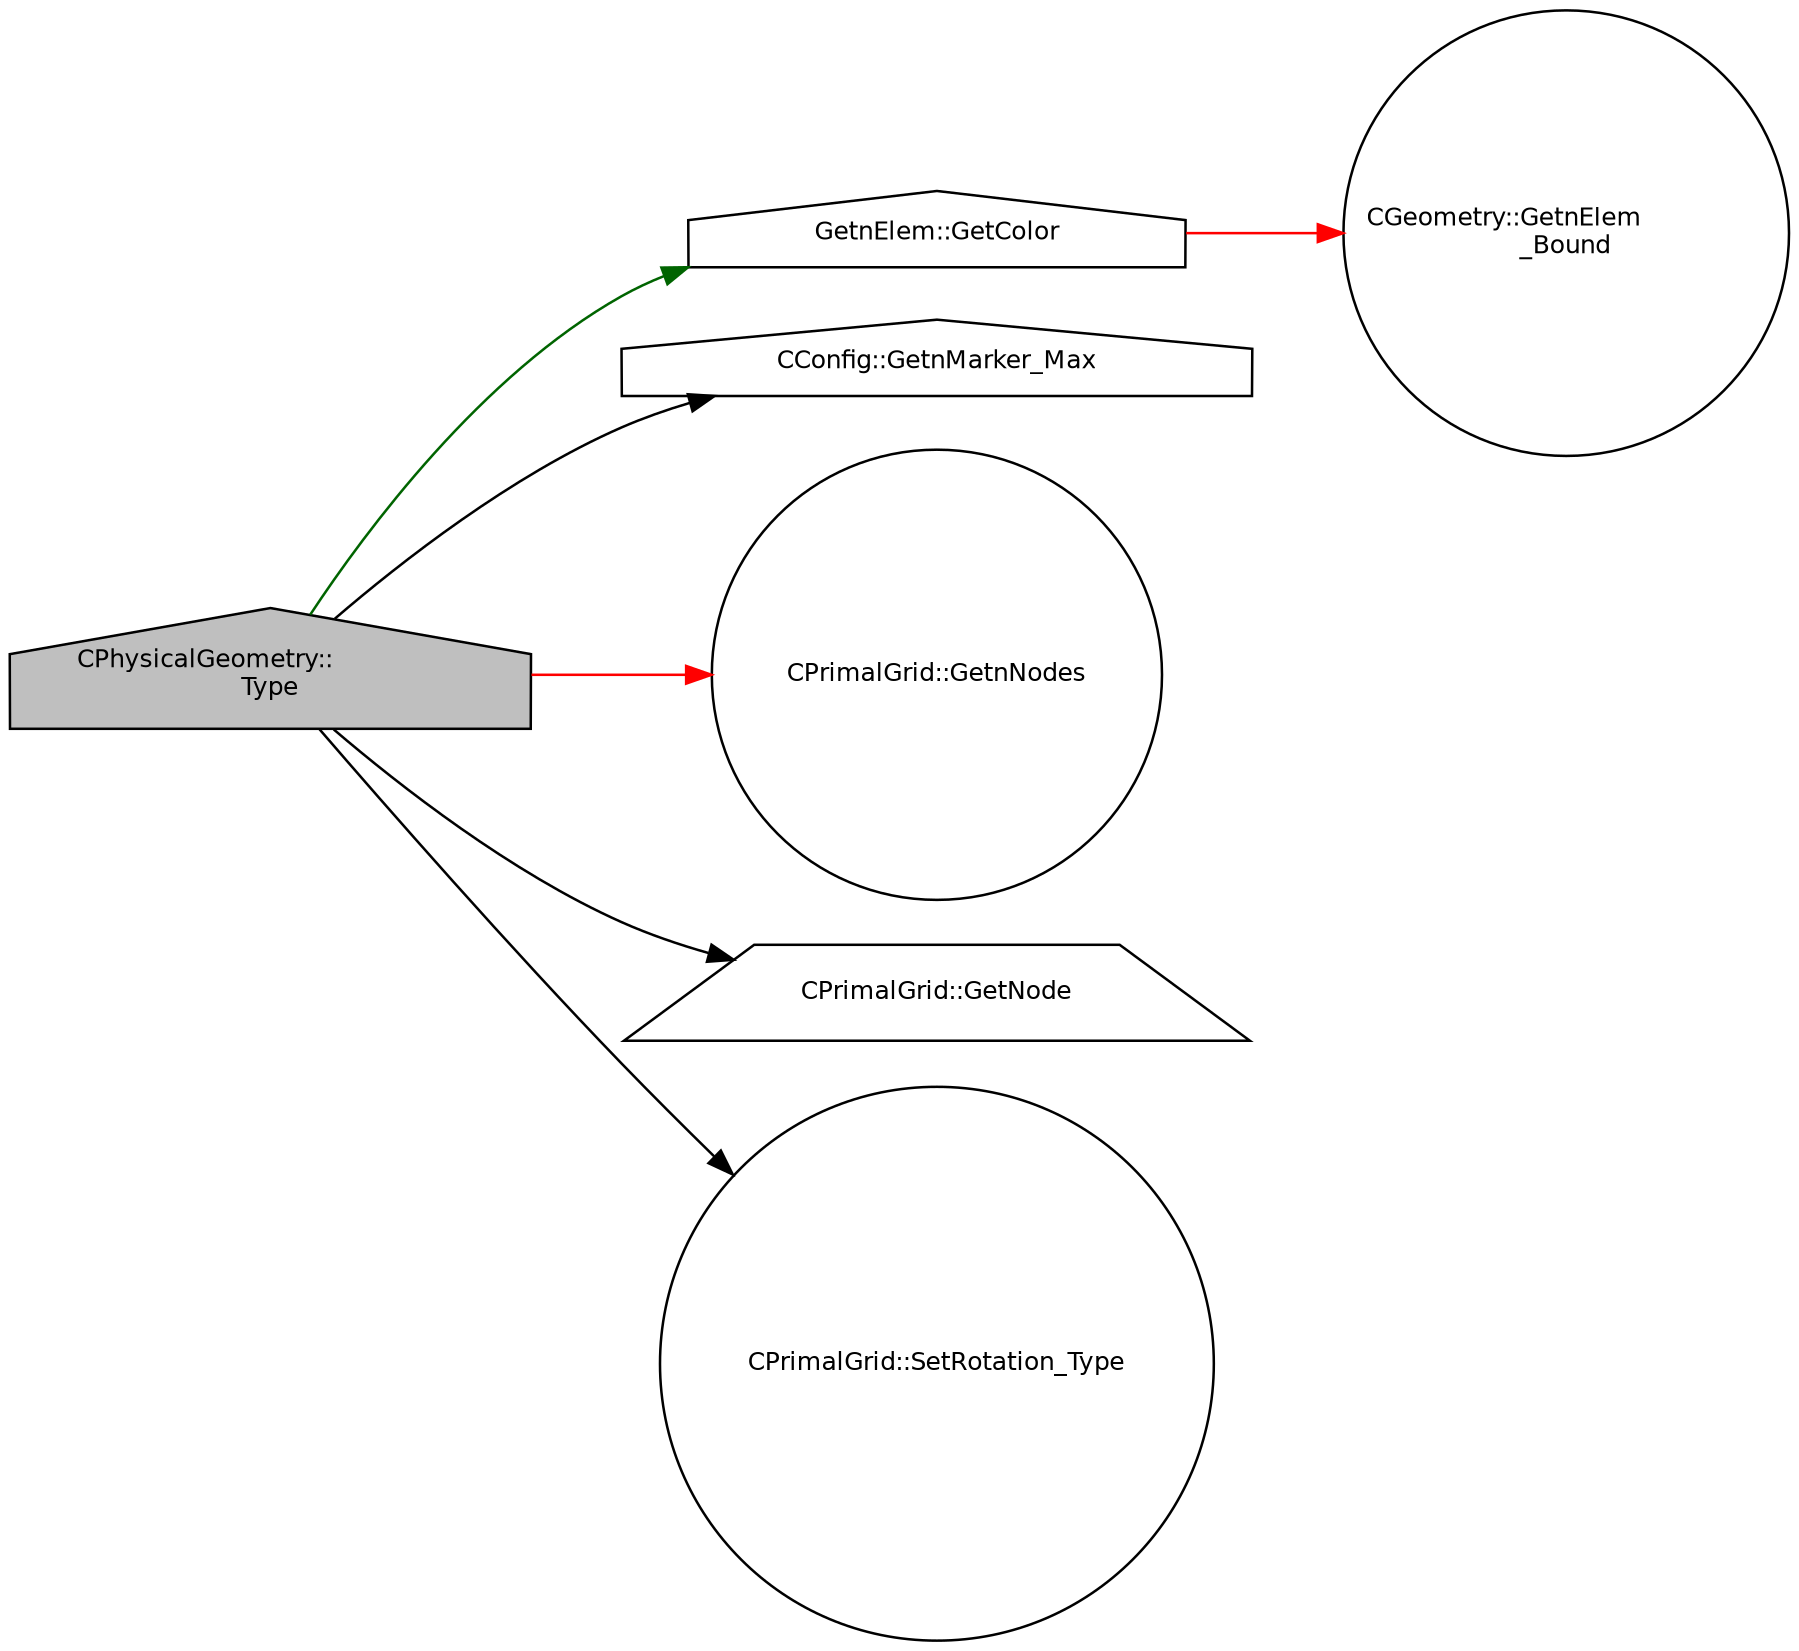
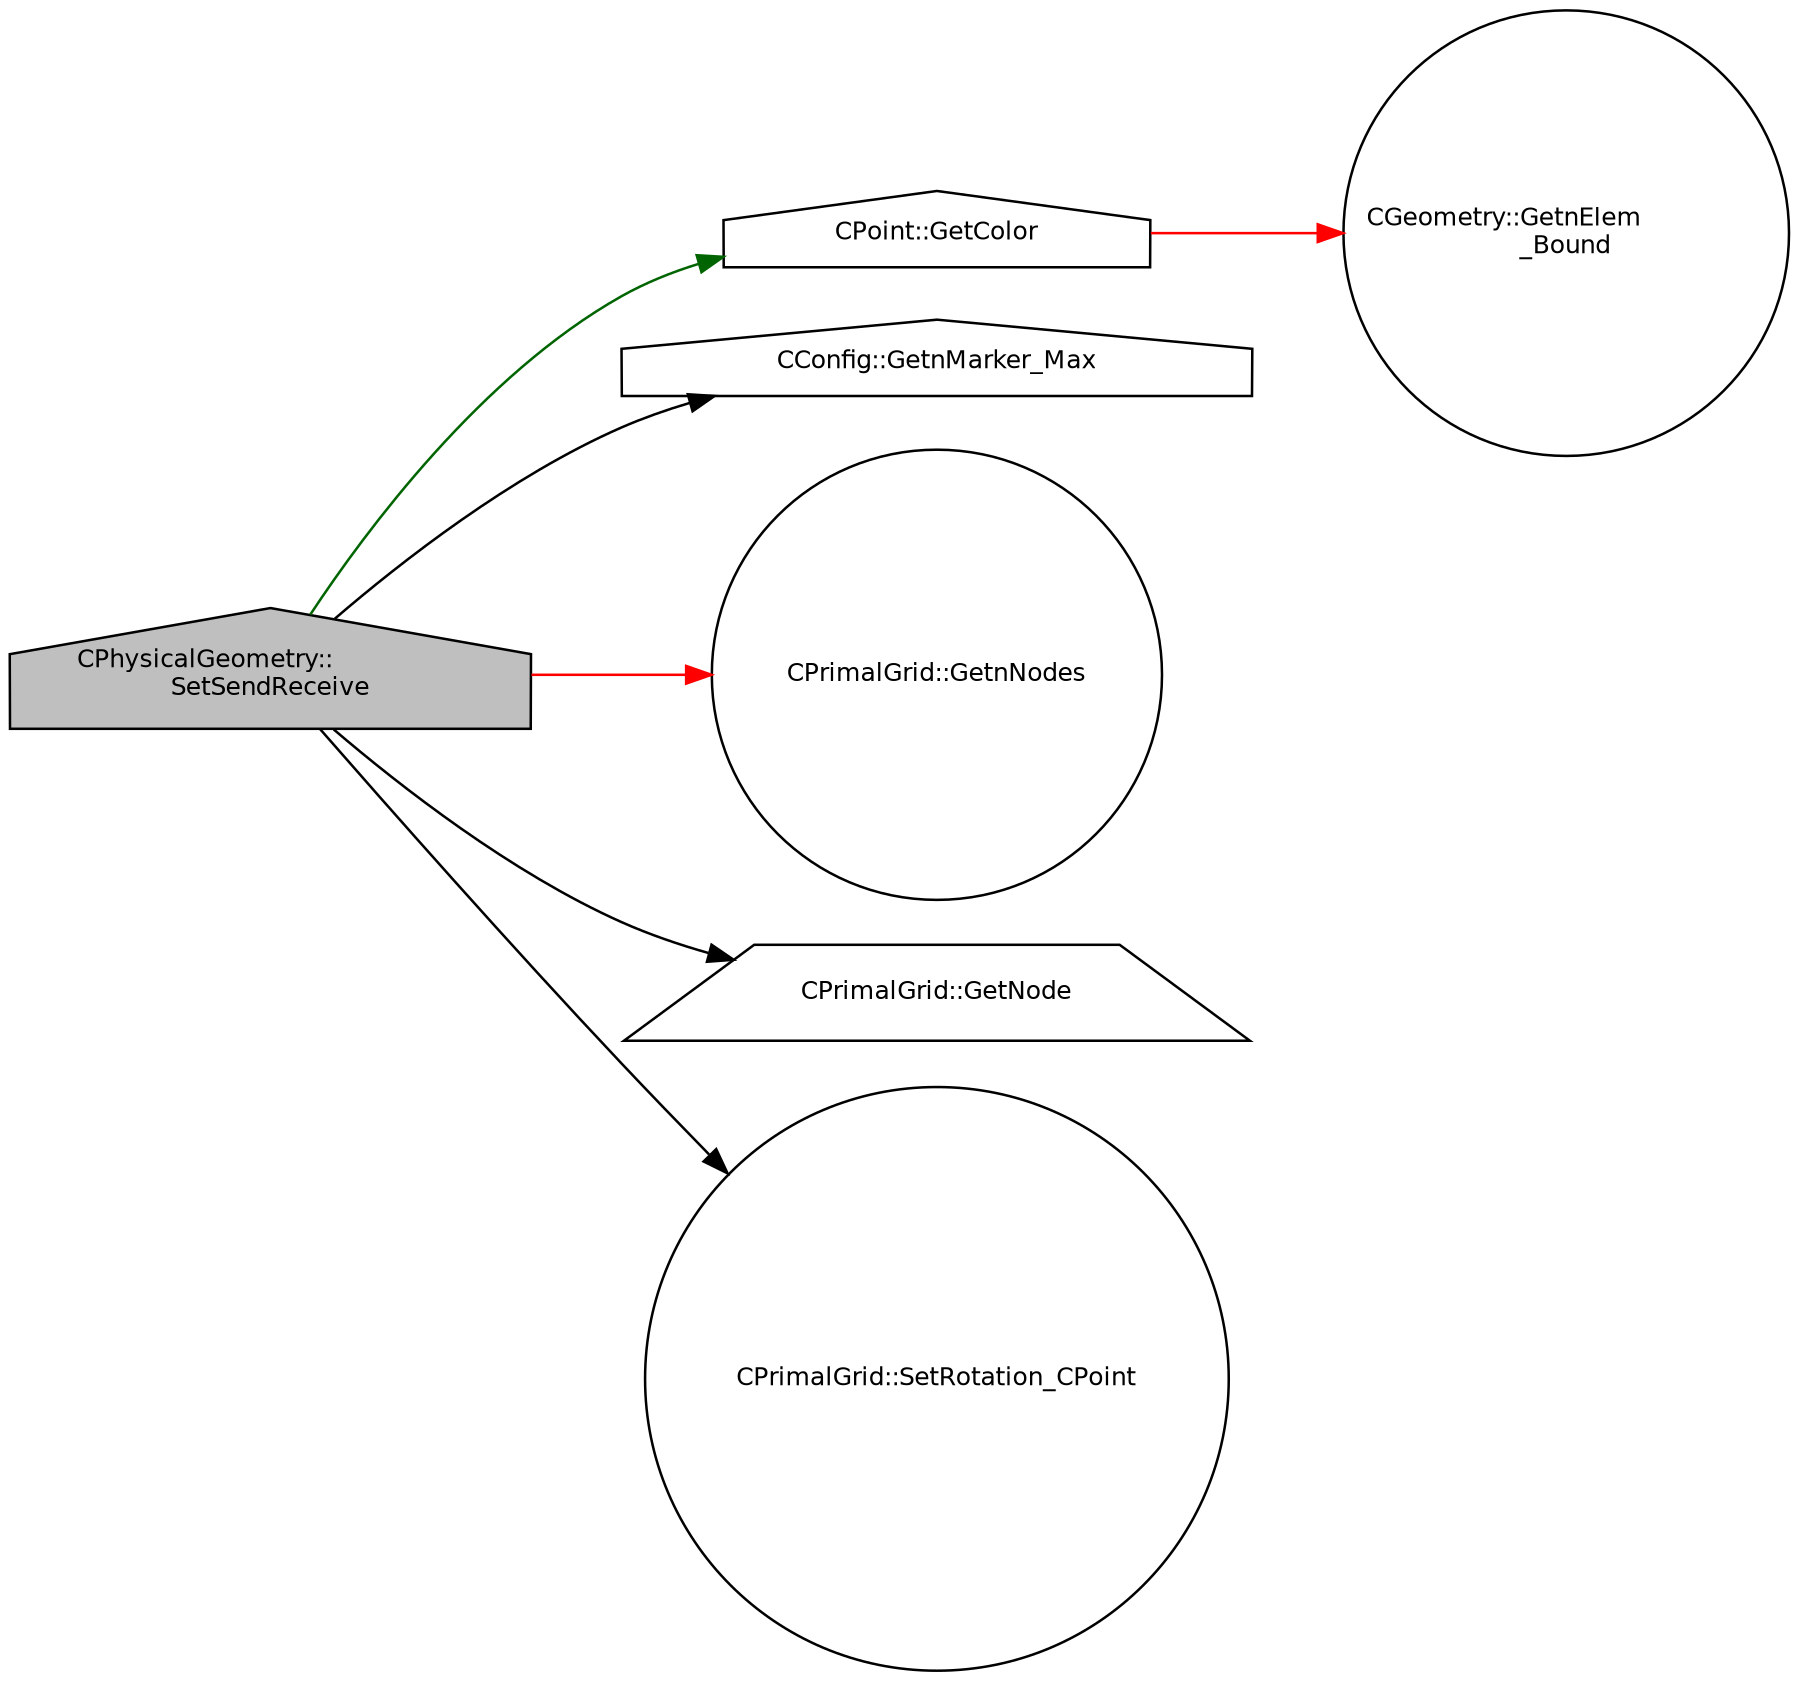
(937, 233) -> (937, 233)
(270, 675) -> (270, 675)
(937, 1364) -> (937, 1379)
